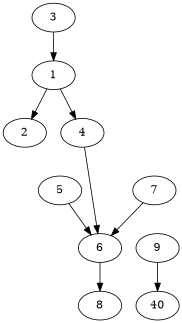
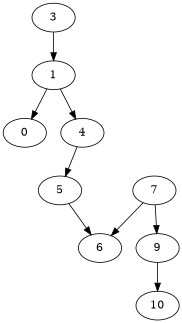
(25, 133) -> (25, 133)
(91, 186) -> (73, 158)
none -> (156, 215)
(100, 306) -> none
(158, 306) -> (158, 306)
